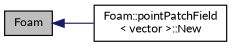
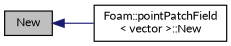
(28, 23) -> (28, 23)
